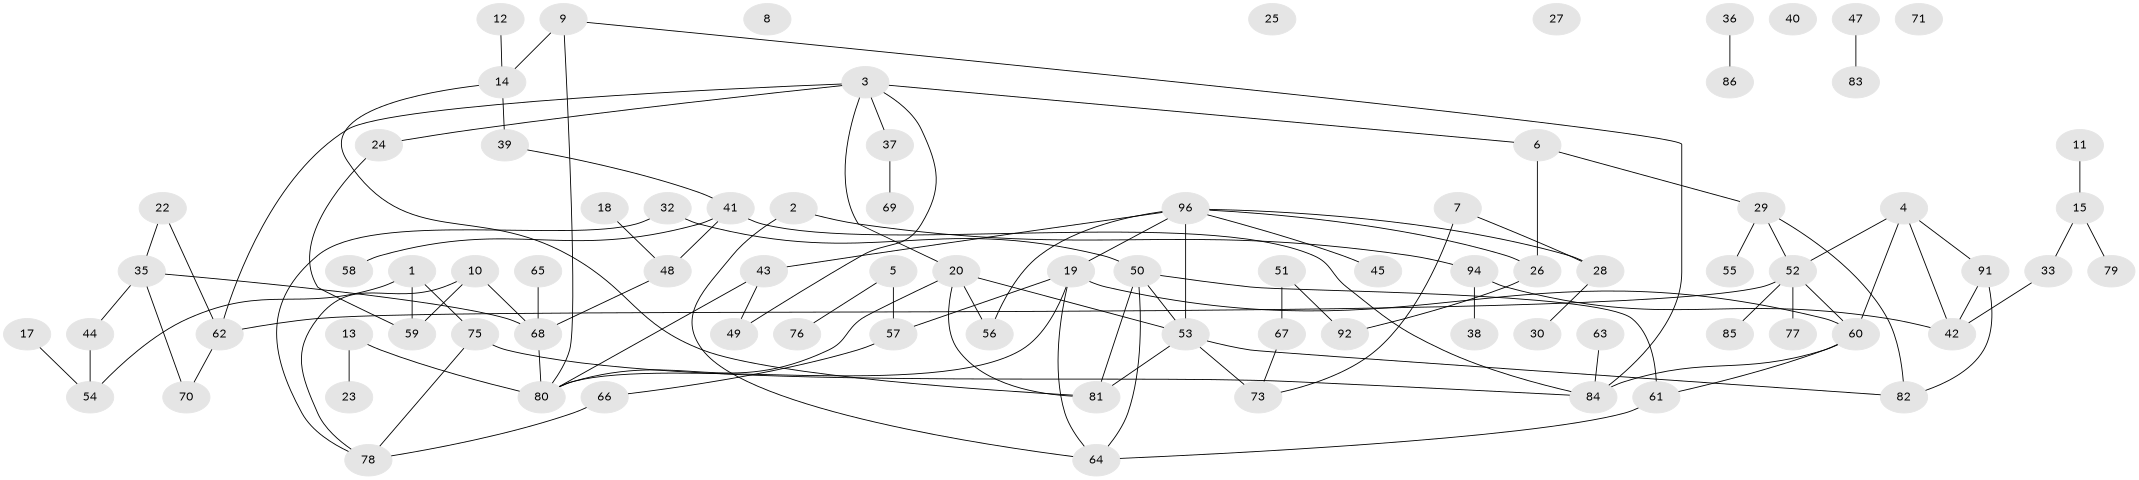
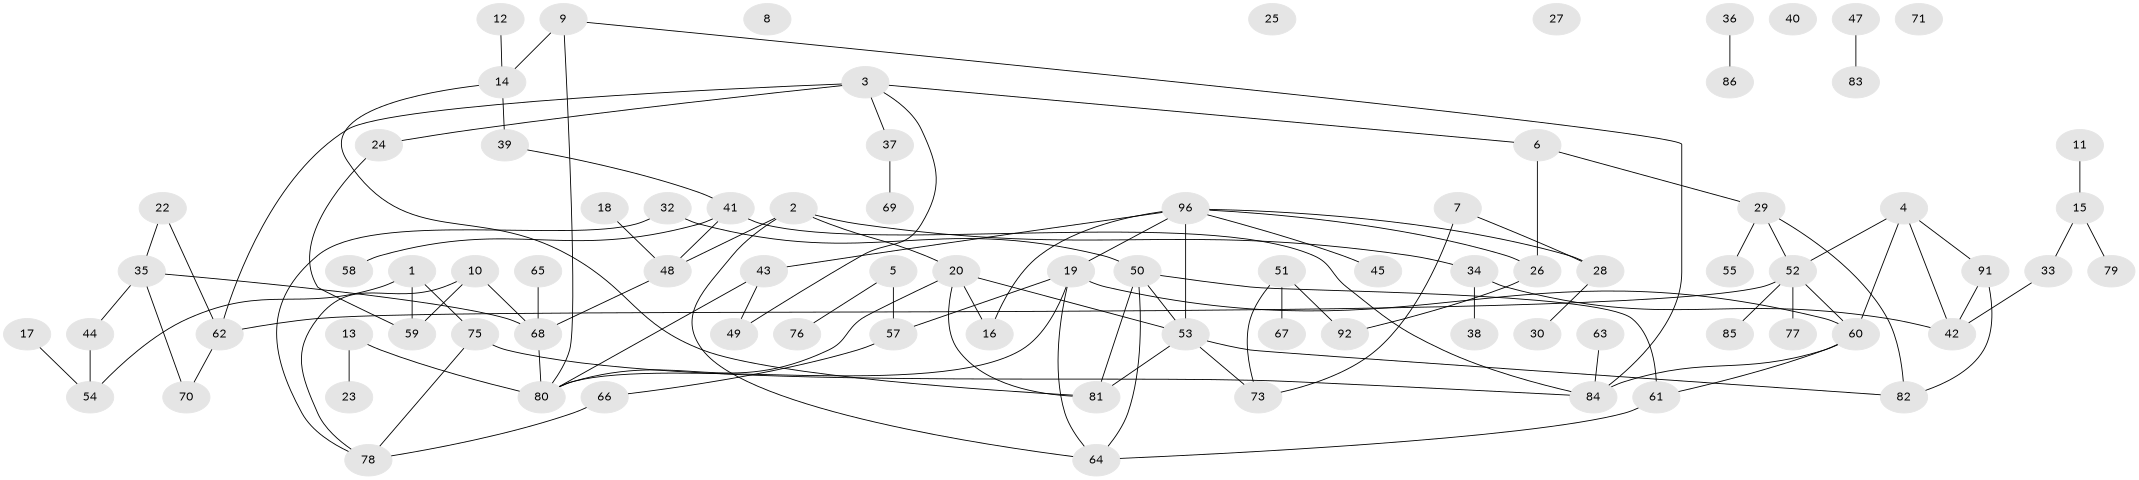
(850, 205) -> (876, 239)
none -> (731, 240)
(1474, 271) -> (1474, 271)
(990, 334) -> (990, 334)
(1270, 366) -> (1248, 331)
